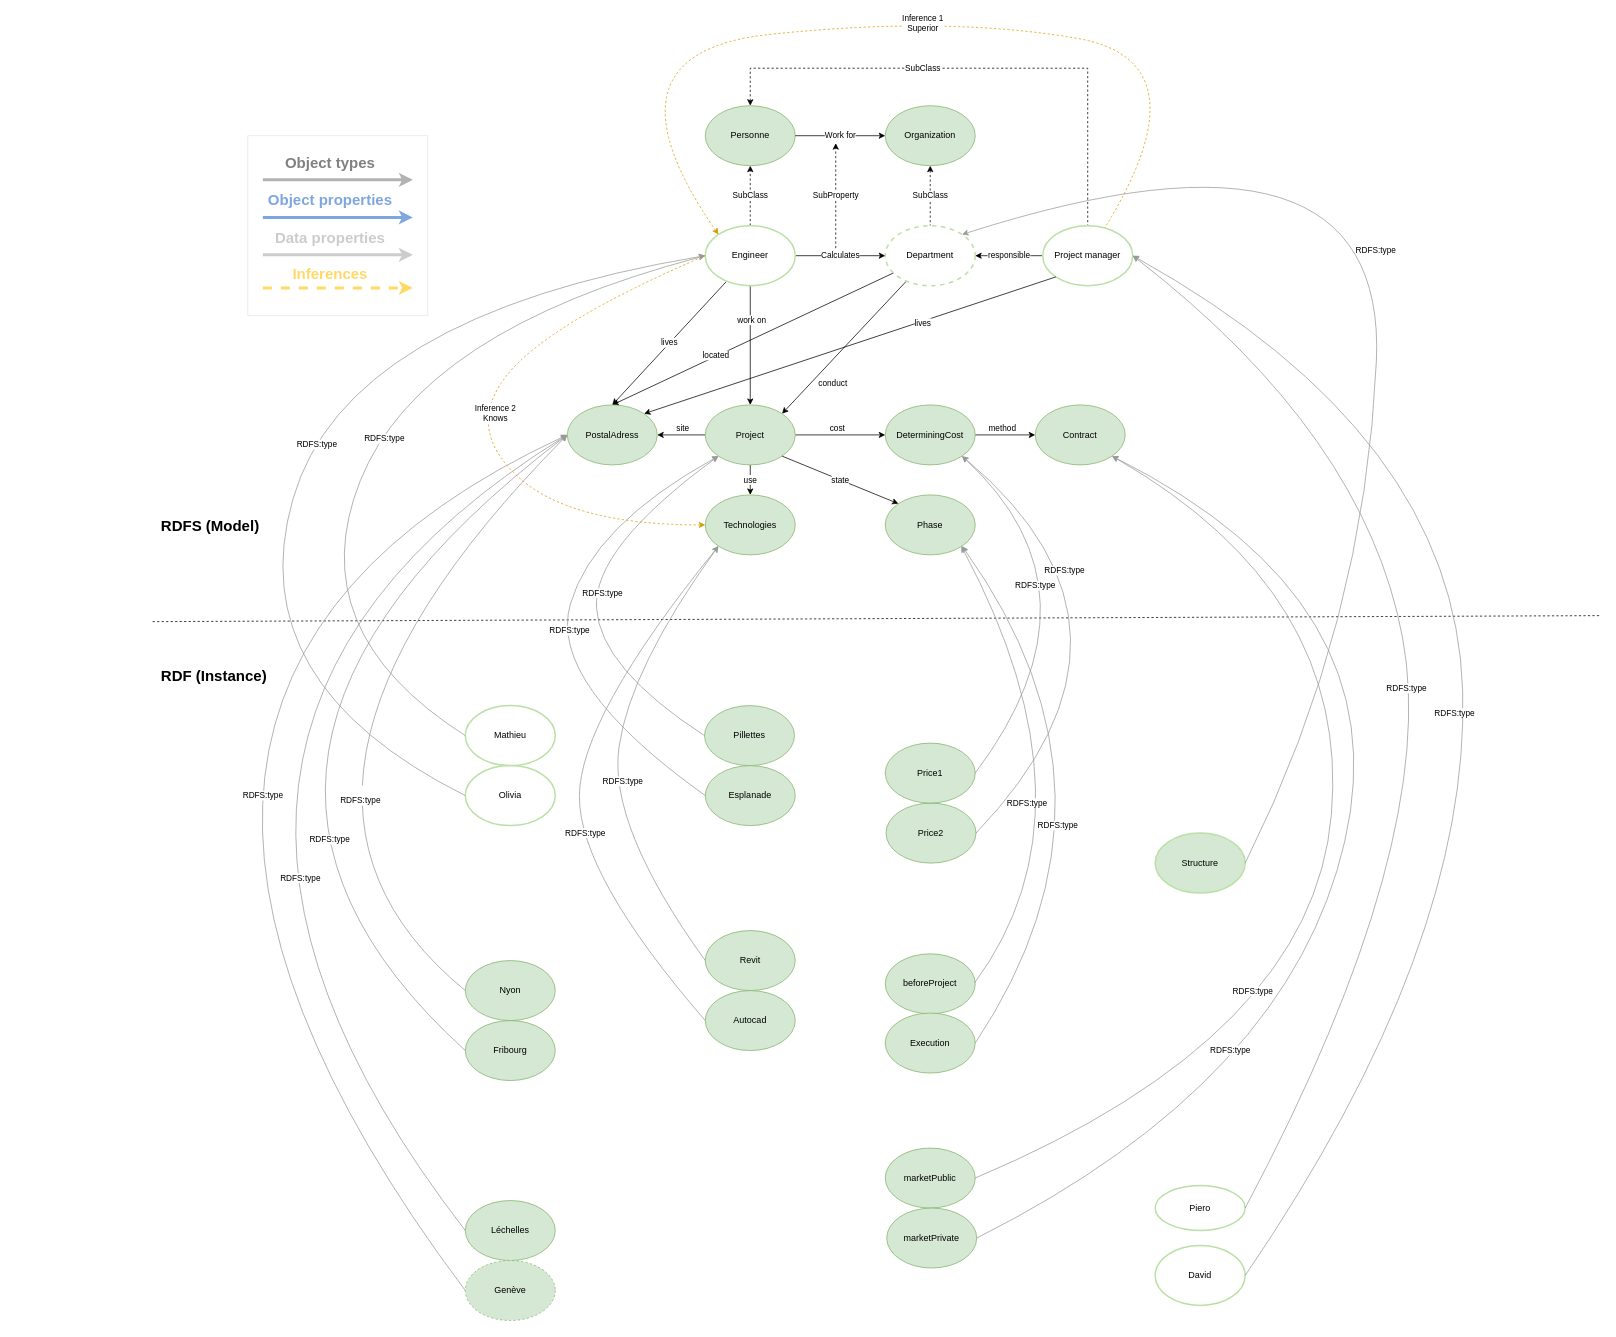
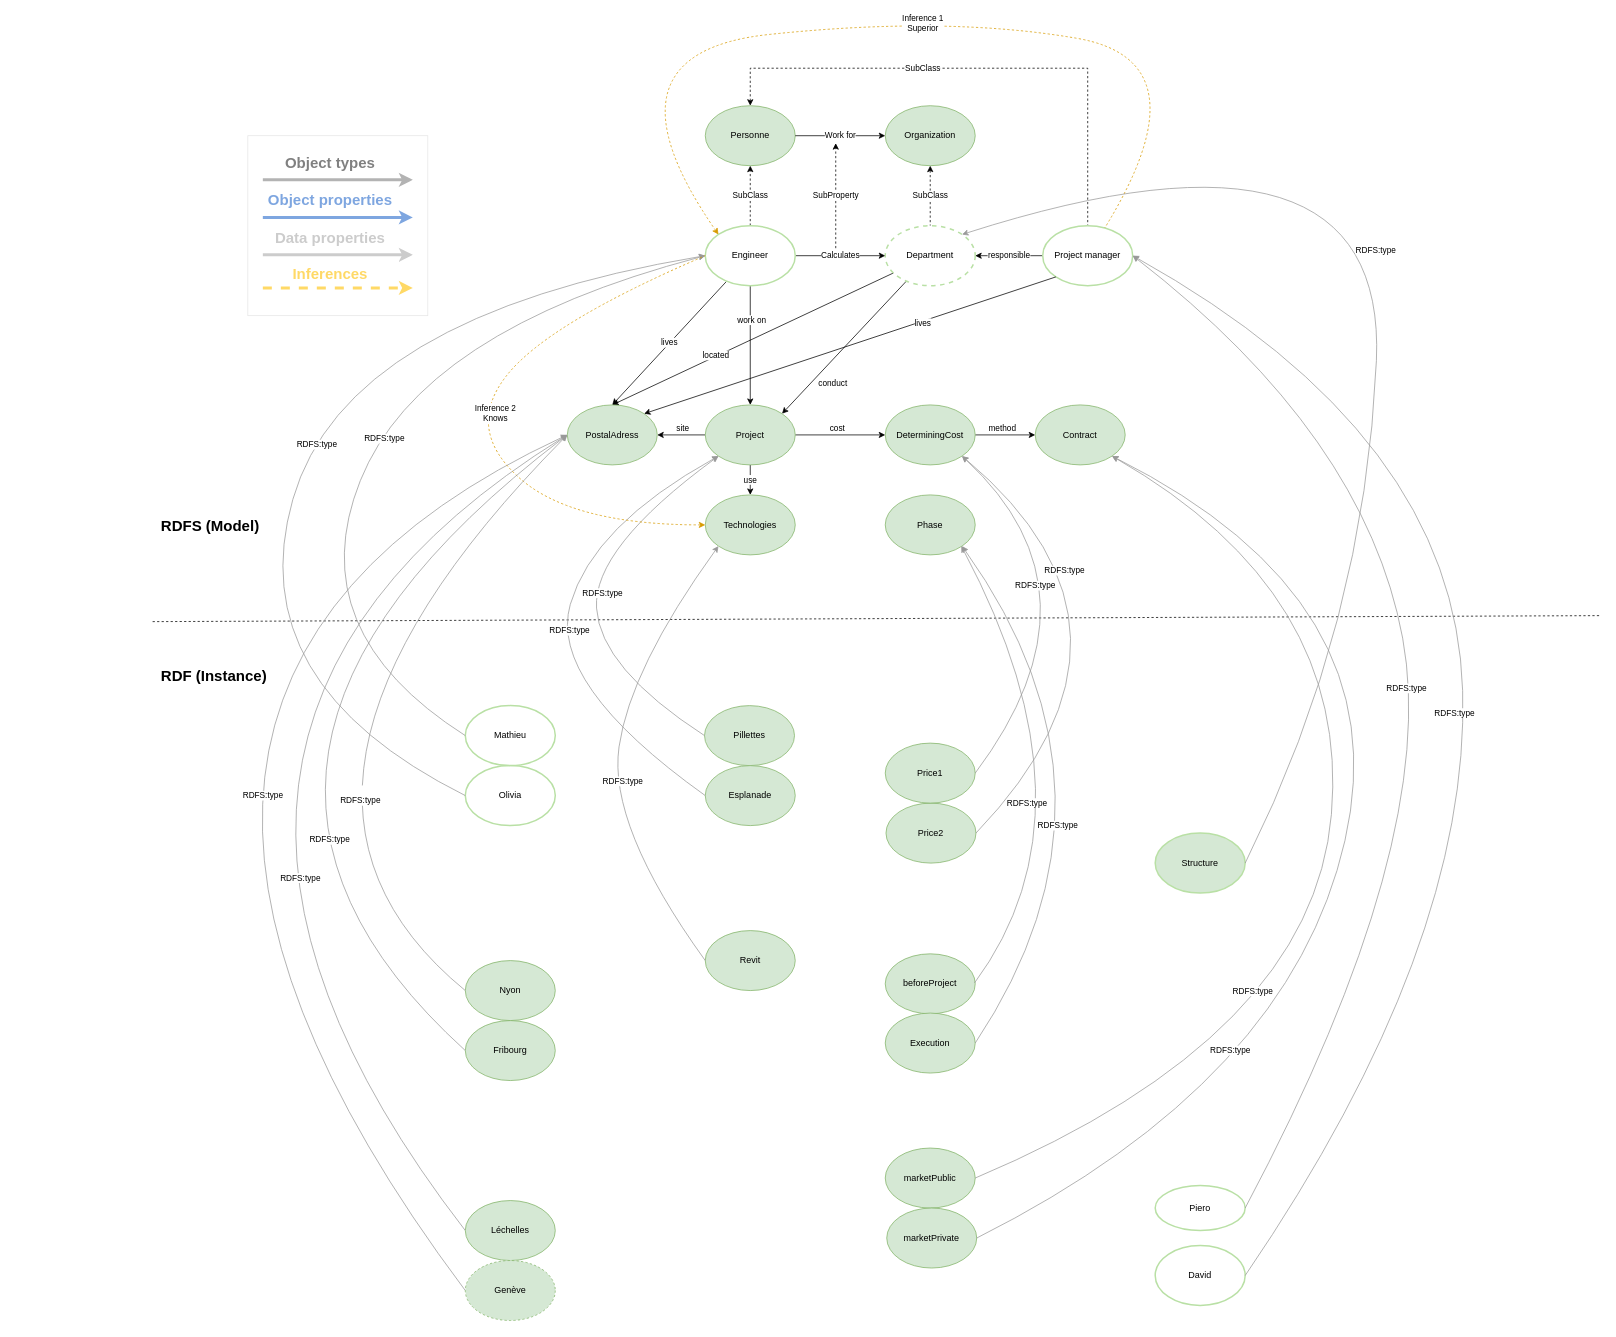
(838, 479) -> none
(585, 832) -> none
(750, 1020) -> none
